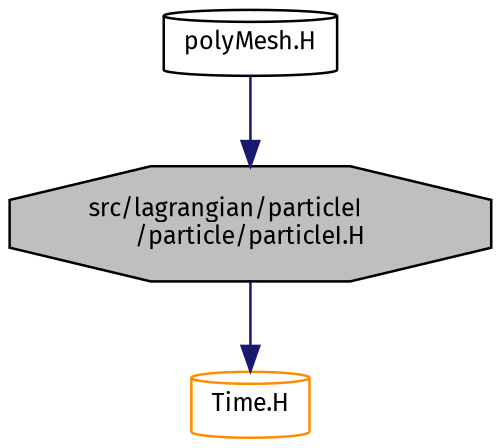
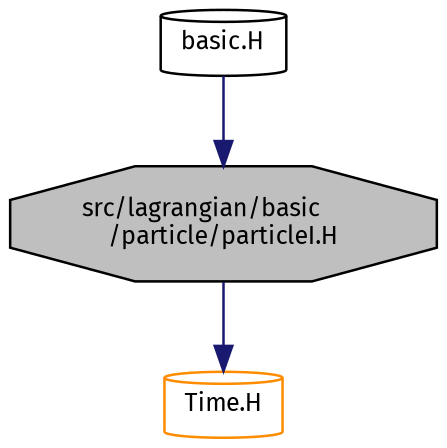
(250, 43) -> (224, 43)
(250, 224) -> (224, 224)
